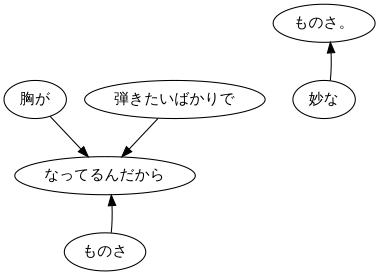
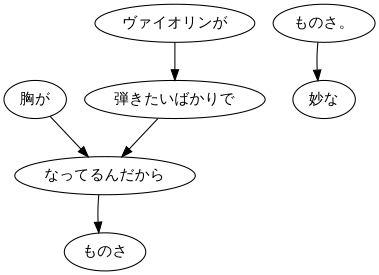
none -> (175, 23)
(331, 67) -> (317, 56)
(112, 219) -> (98, 209)
